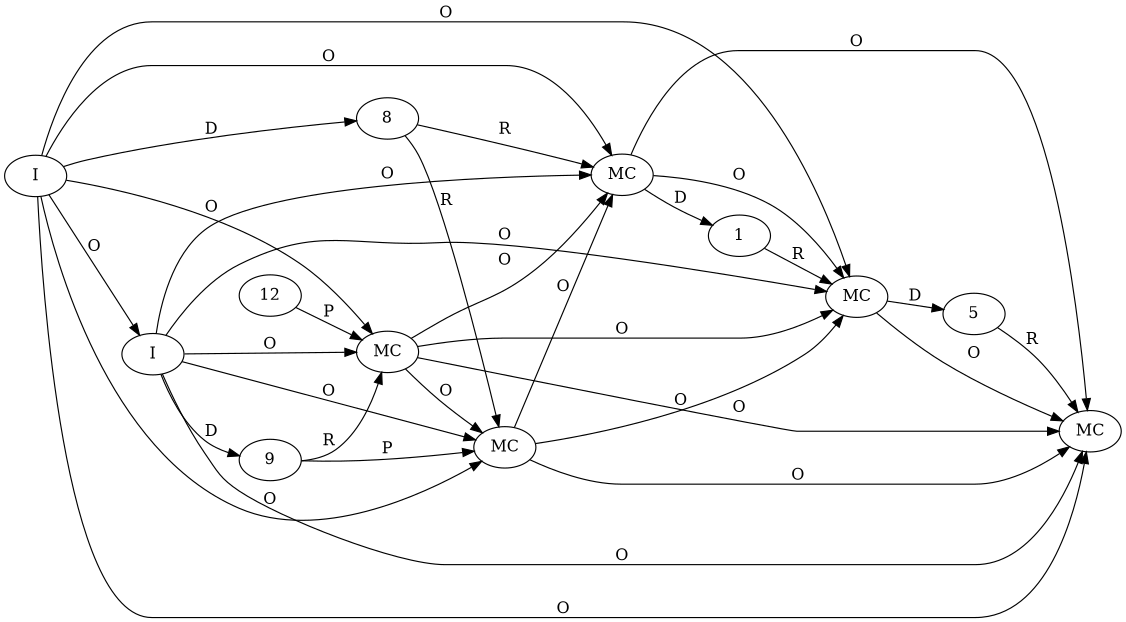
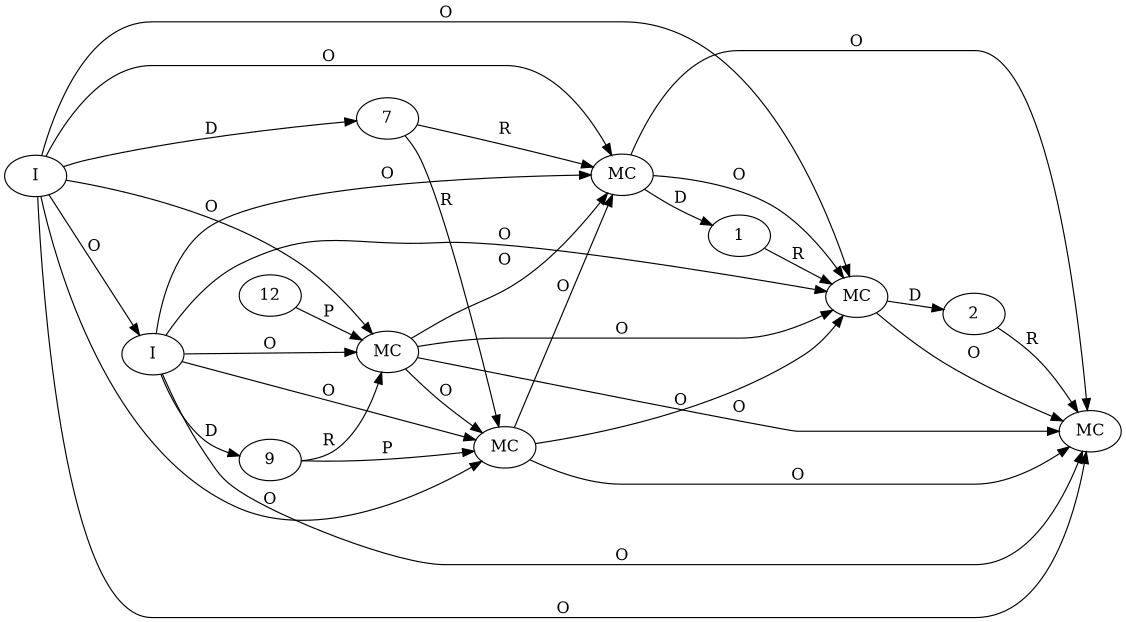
(388, 118) -> (388, 118)
(974, 314) -> (974, 314)
